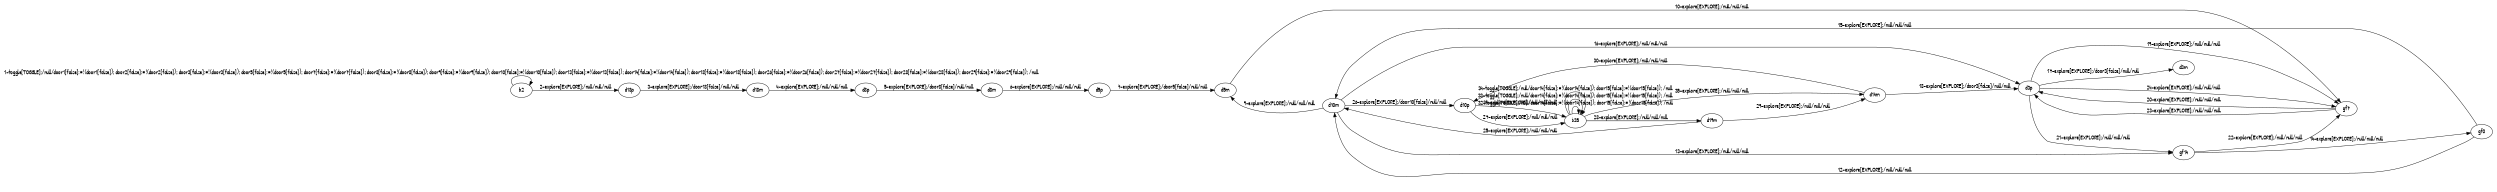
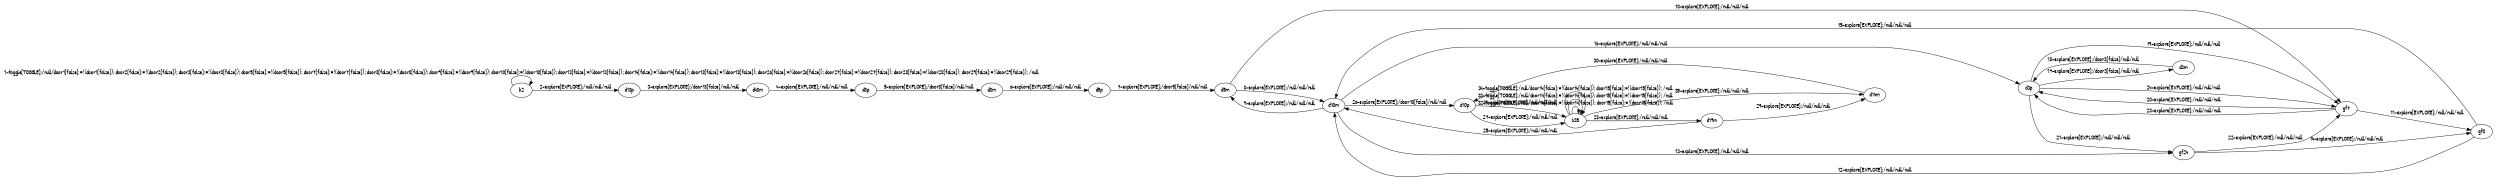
(758, 90) -> (758, 90)
(1950, 92) -> (2102, 63)
none -> (1279, 93)
none -> (2412, 120)
(2184, 153) -> (2184, 153)
